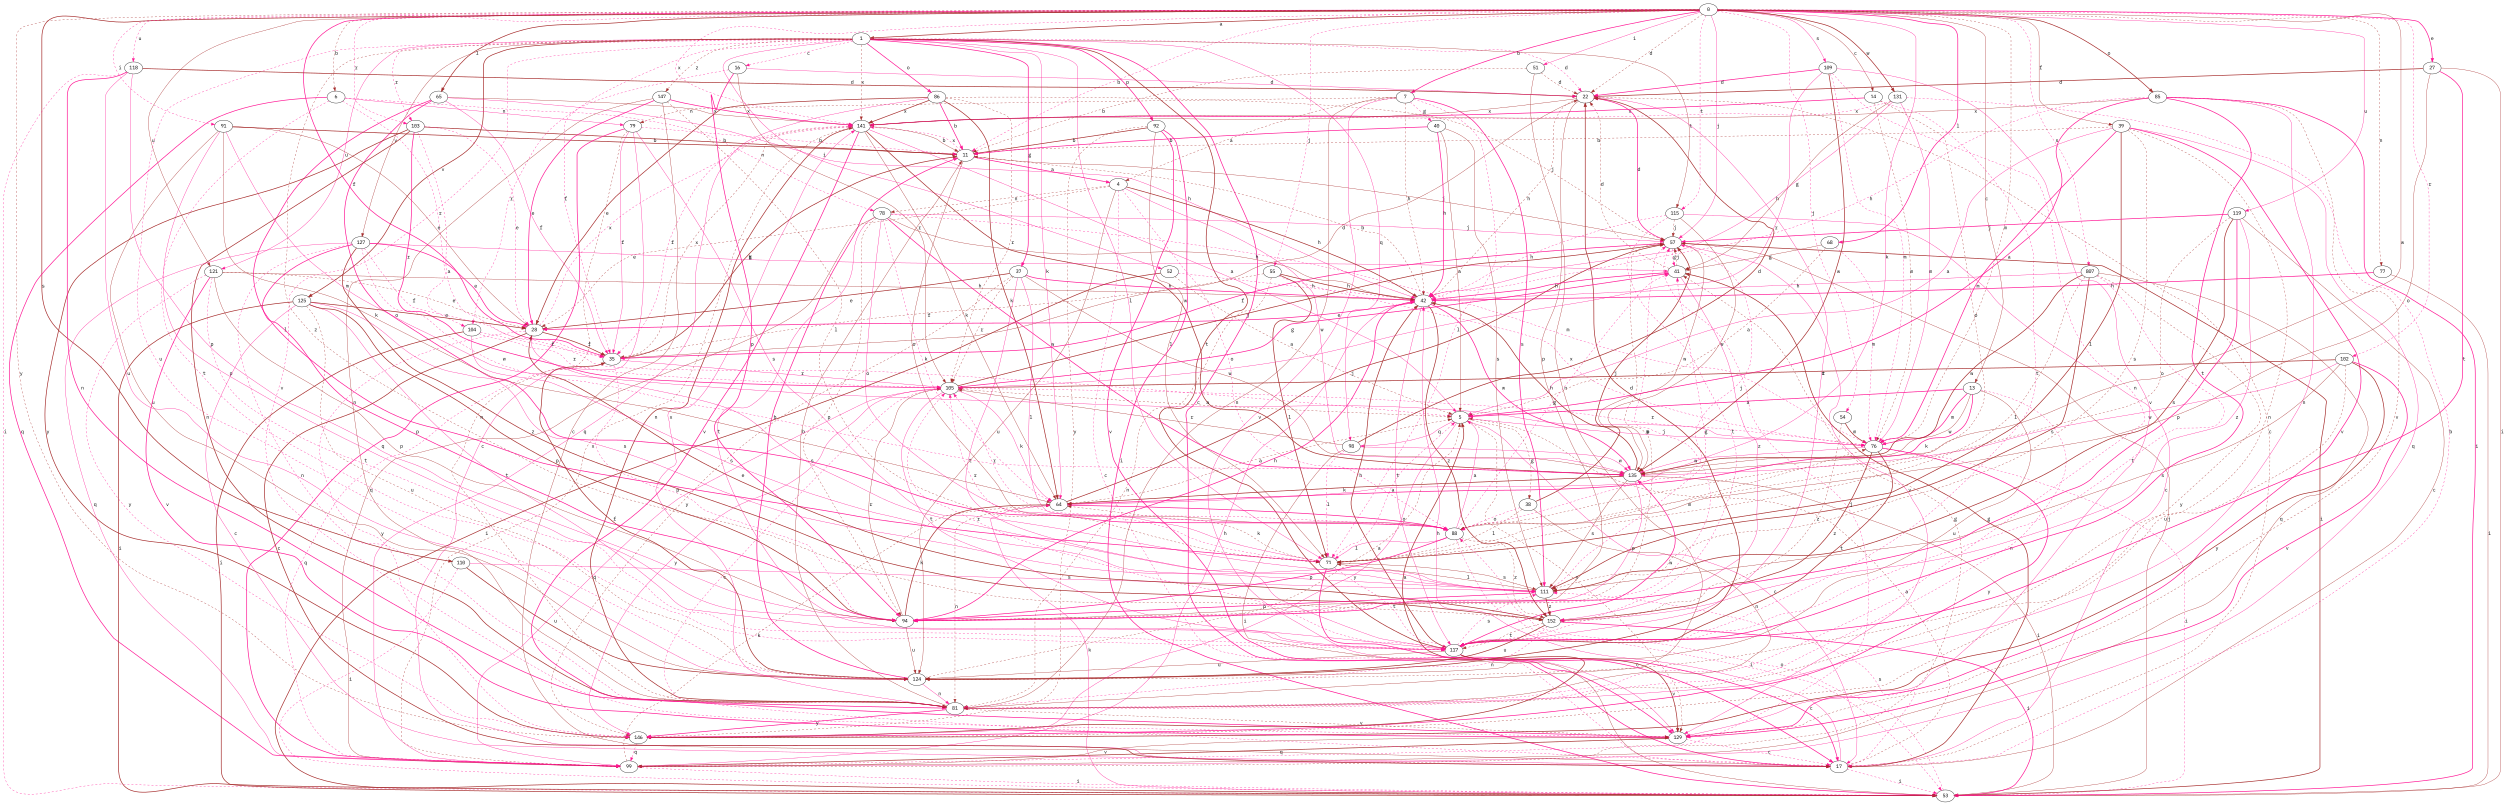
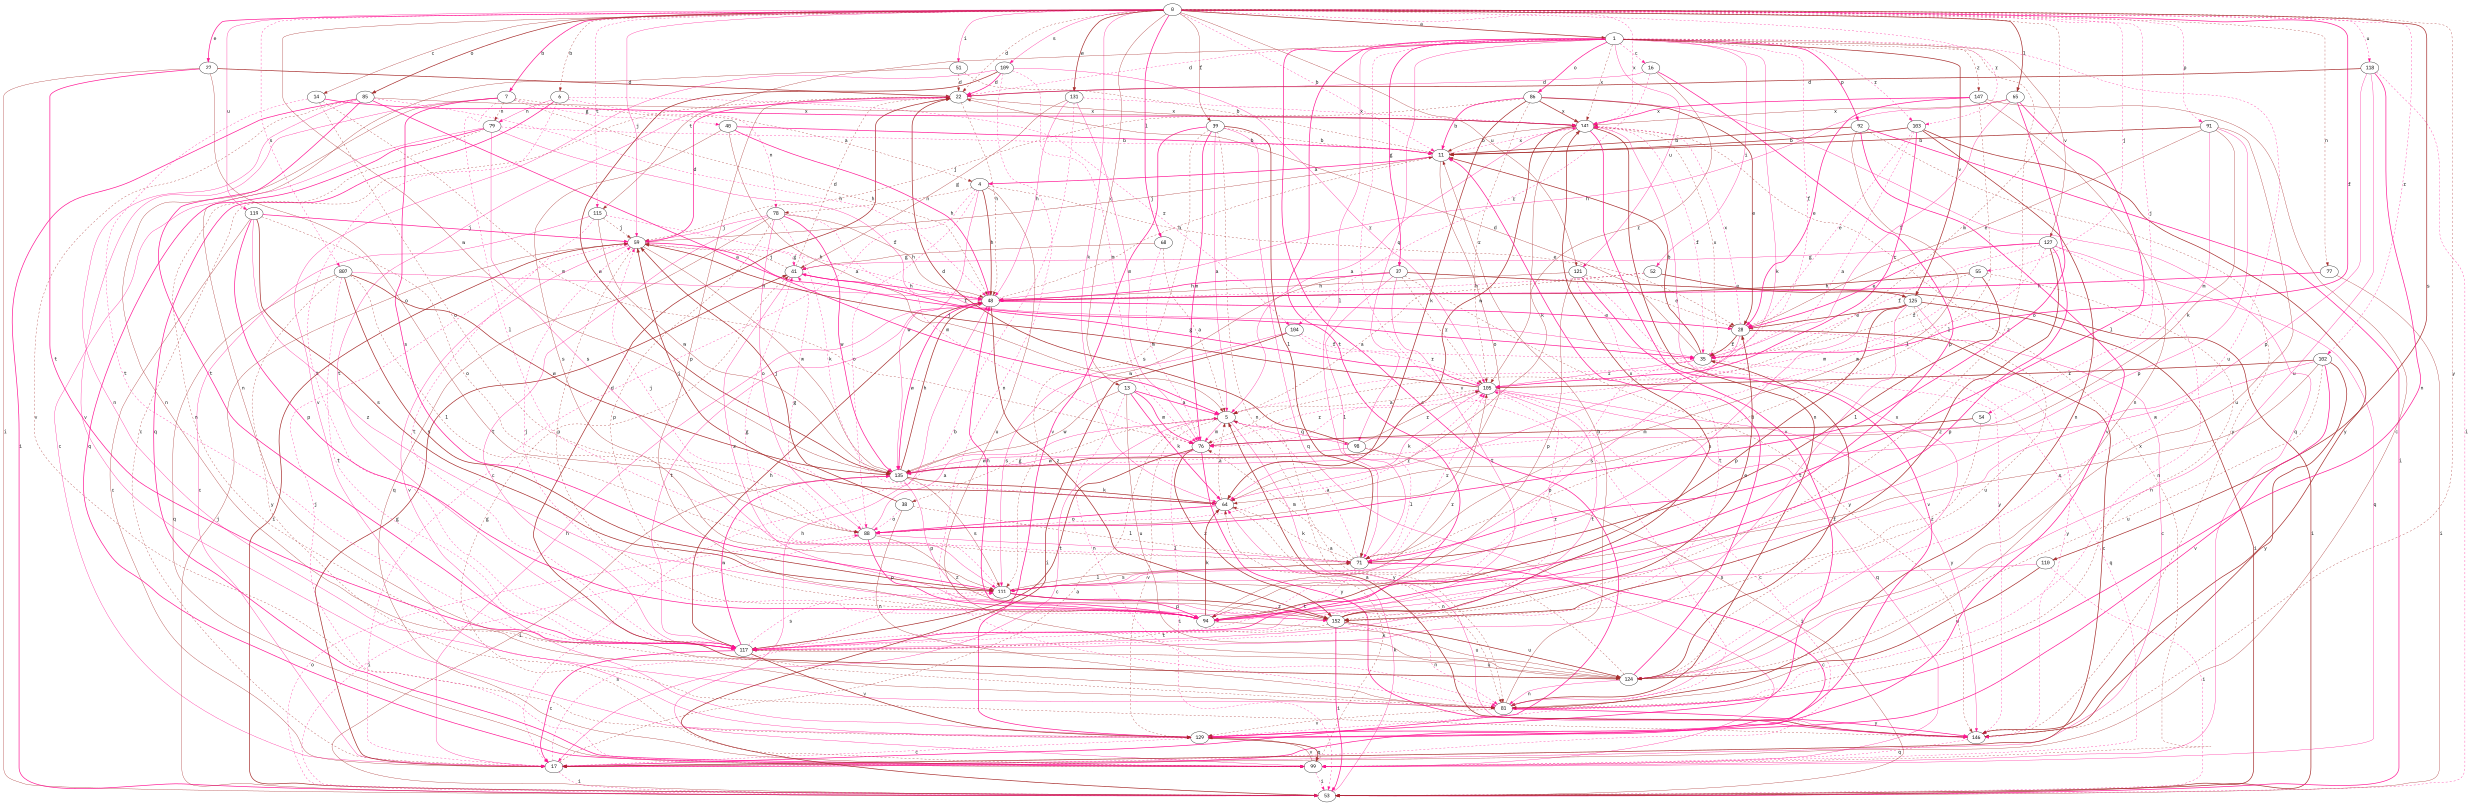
(120, 68) -> (2185, 68)
(1673, 243) -> (637, 243)
(1423, 301) -> (990, 301)
(790, 302) -> (1643, 285)
(1232, 313) -> (1456, 483)
(1571, 359) -> (1825, 359)
none -> (1699, 469)
(1514, 565) -> (986, 597)
